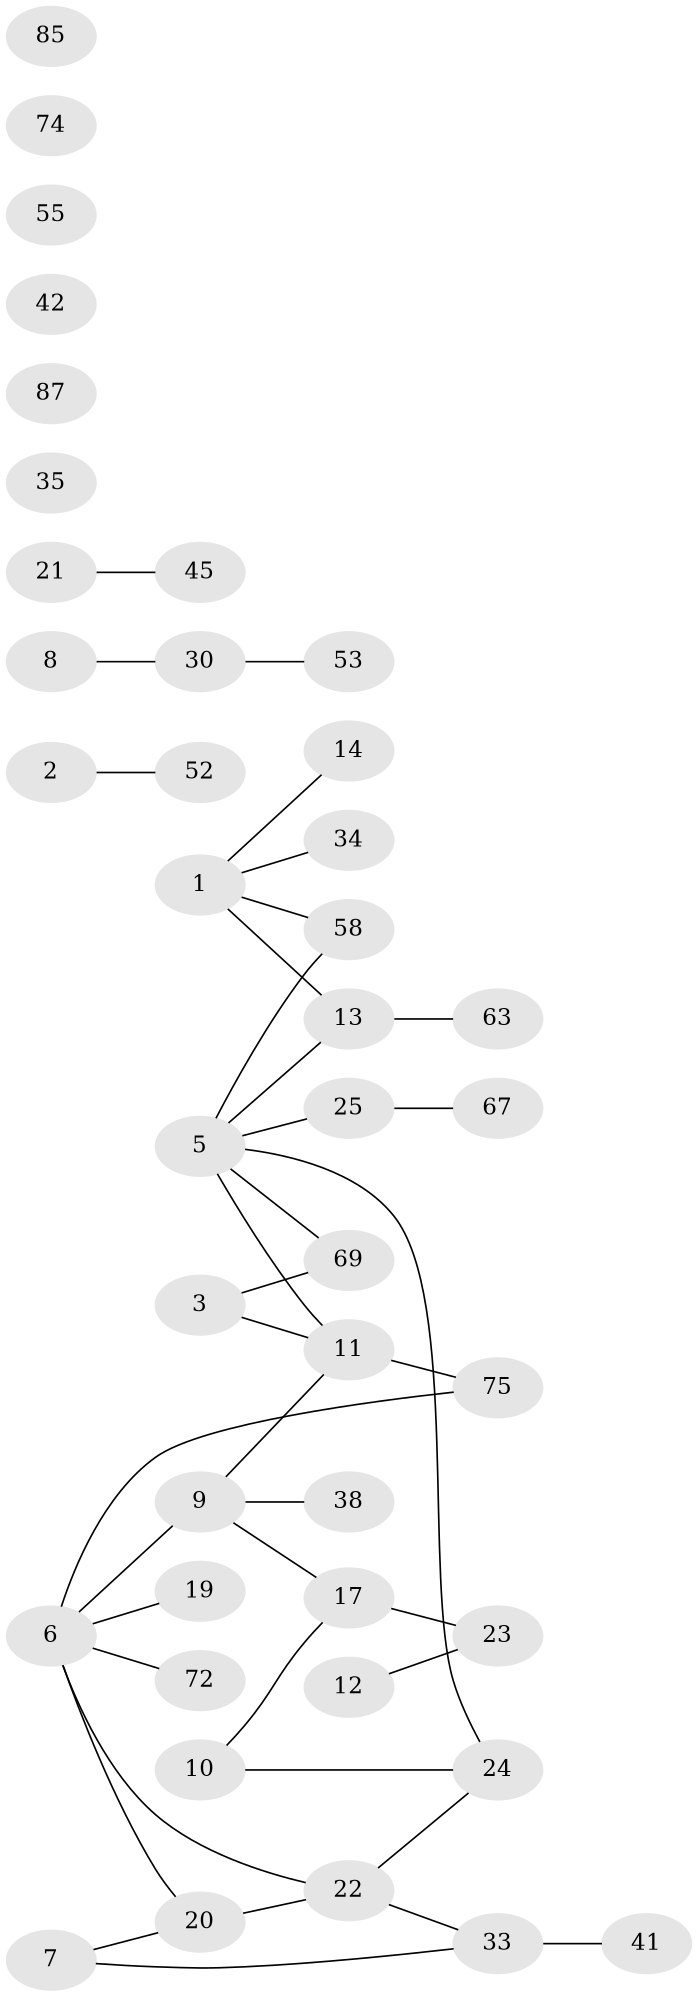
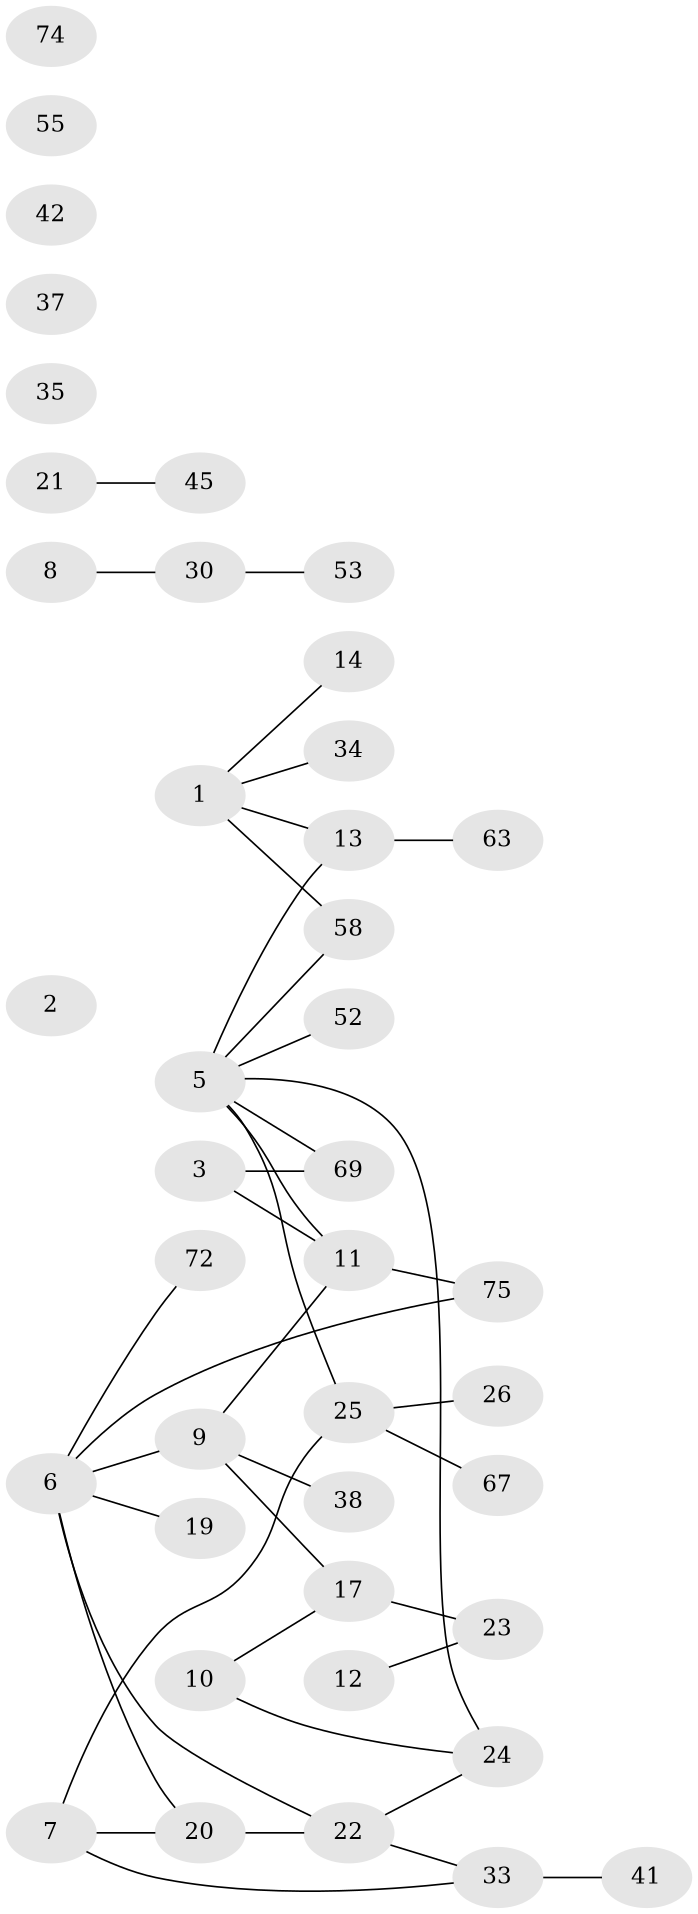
(51, 36) -> none
(51, 394) -> (51, 304)
(126, 772) -> (275, 1050)
none -> (498, 1396)
none -> (185, 1612)
